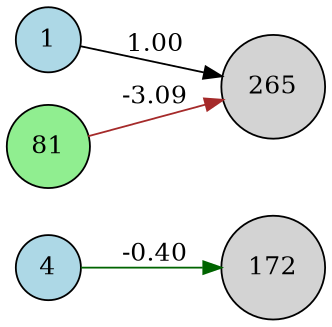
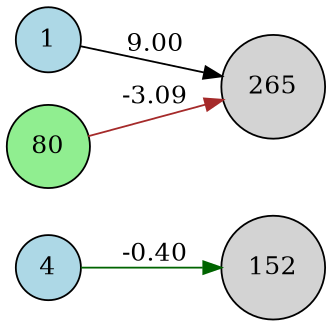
(156, 44) -> (156, 44)
(48, 146) -> (48, 146)
(273, 268) -> (273, 268)
